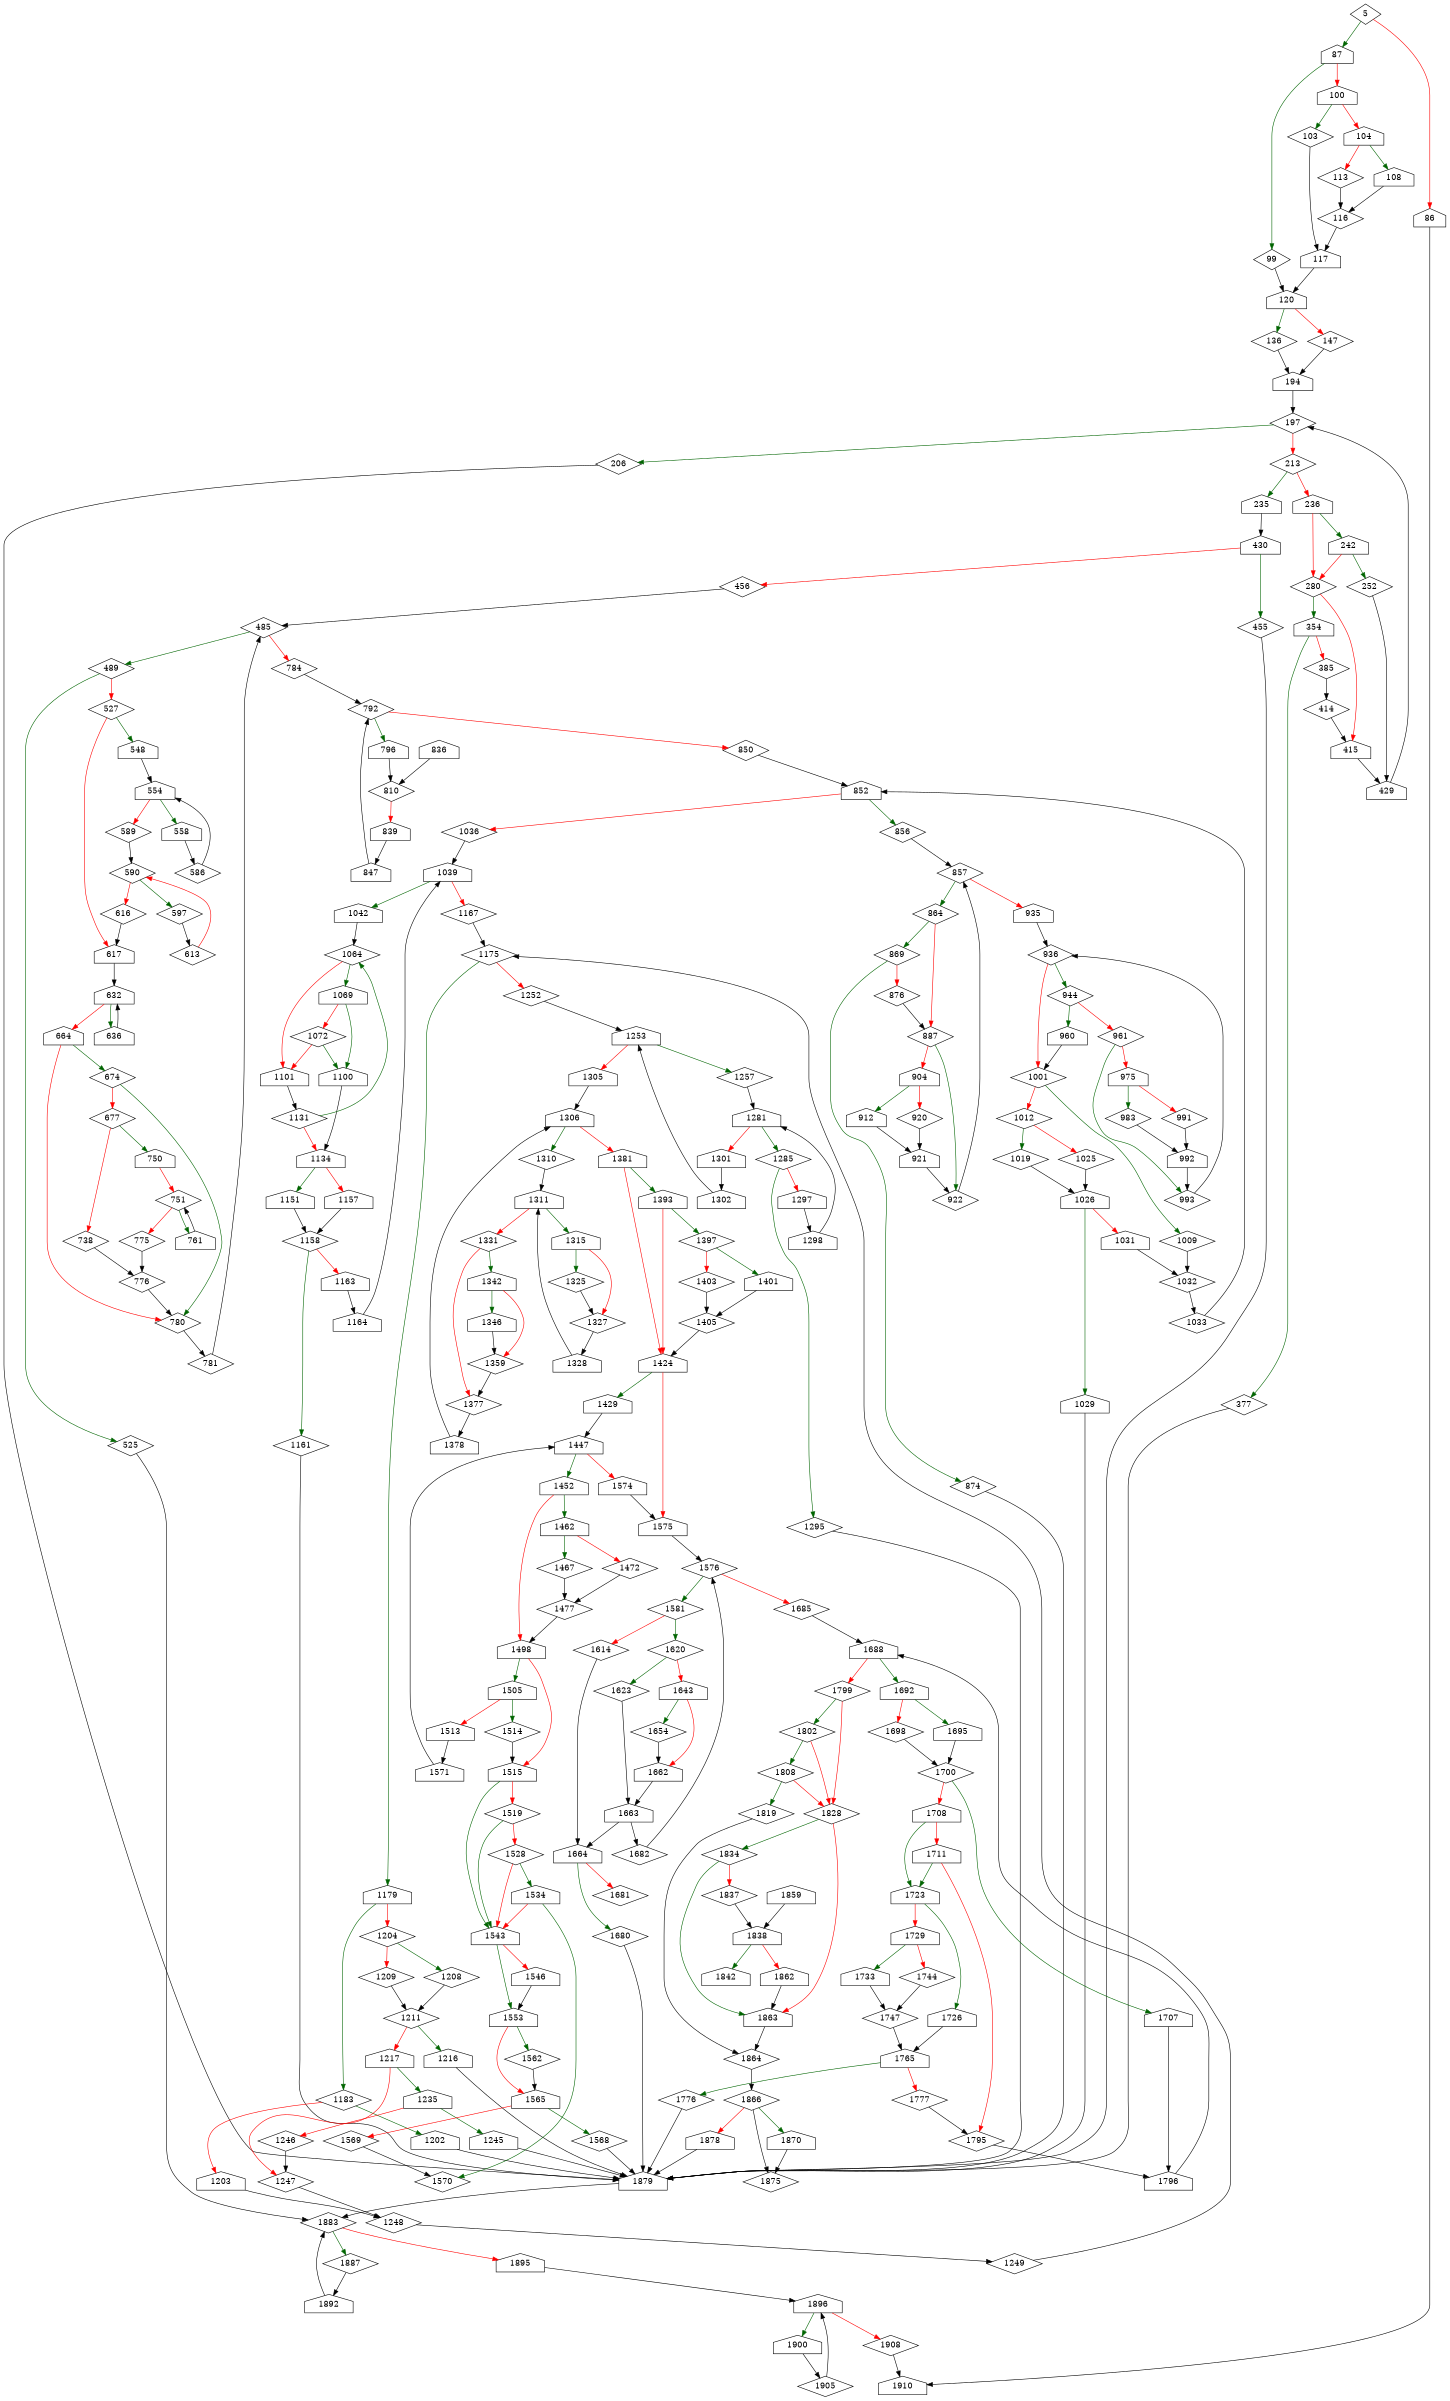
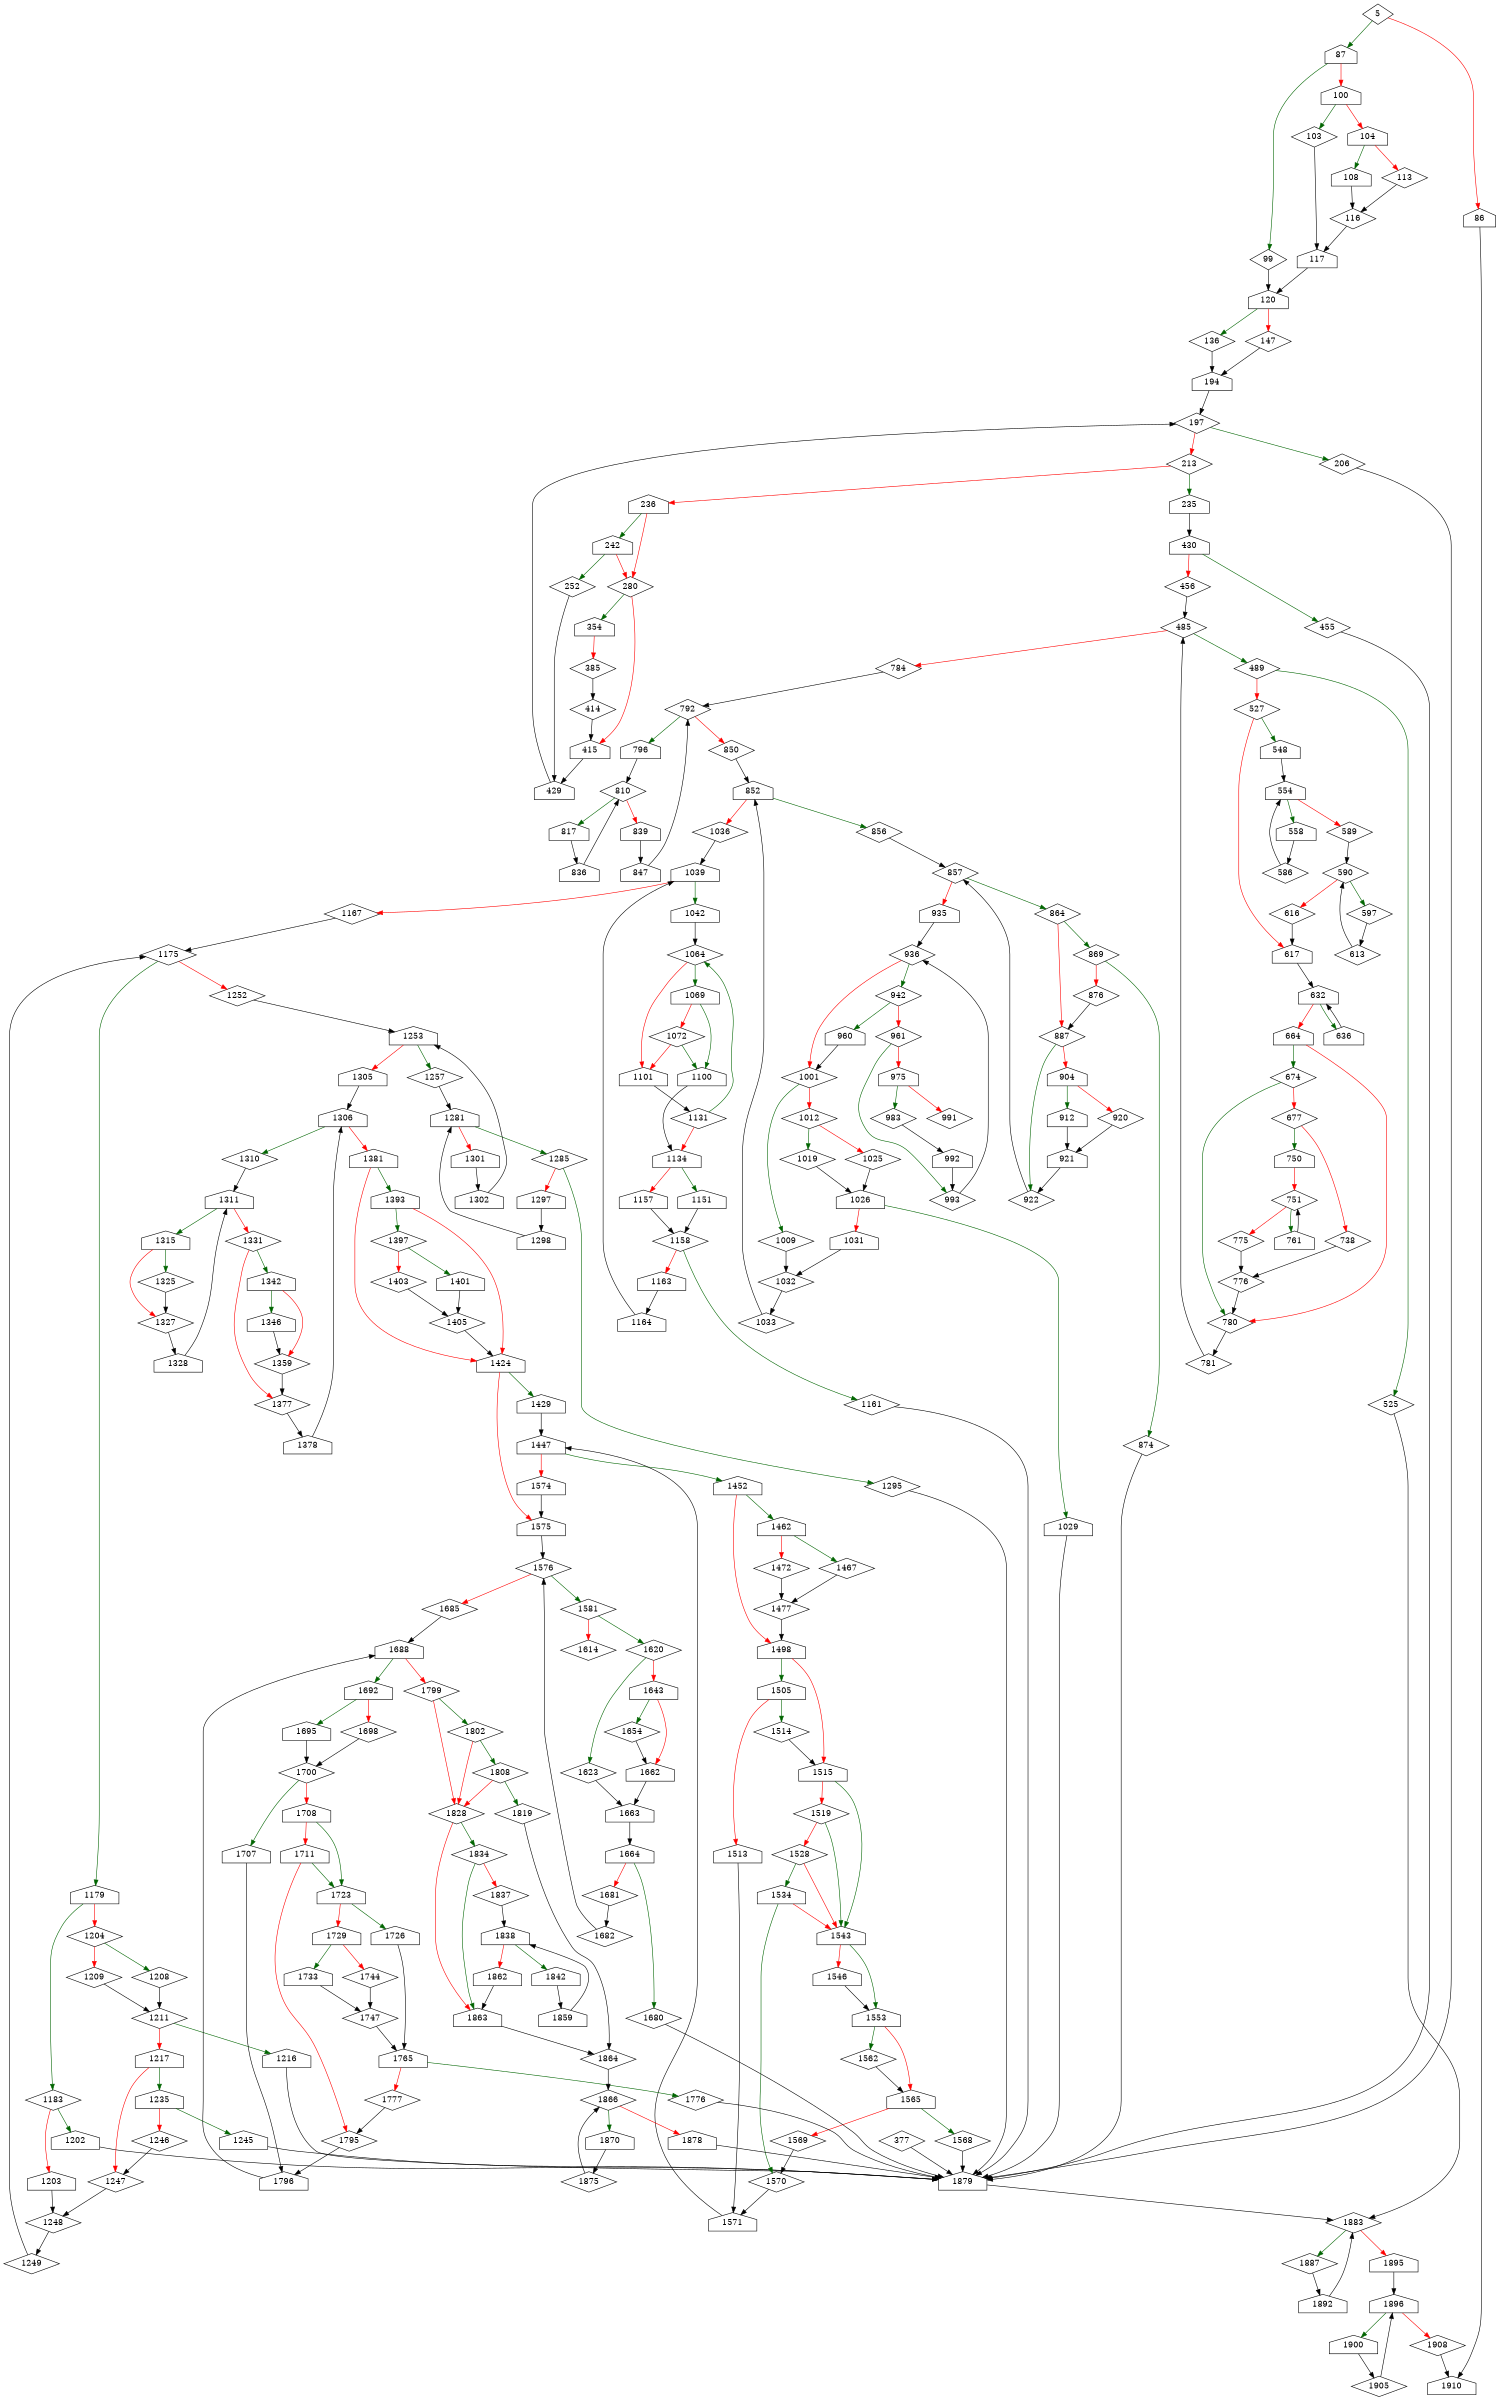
none -> (569, 832)
(202, 899) -> (1341, 919)
(1070, 996) -> (898, 996)
(1288, 1017) -> none
(1186, 1136) -> none
(578, 1747) -> none
(633, 1831) -> (608, 1913)
none -> (559, 1994)
(759, 2139) -> (578, 2140)
none -> (757, 2200)
